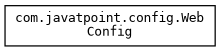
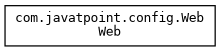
(110, 26) -> (110, 26)
